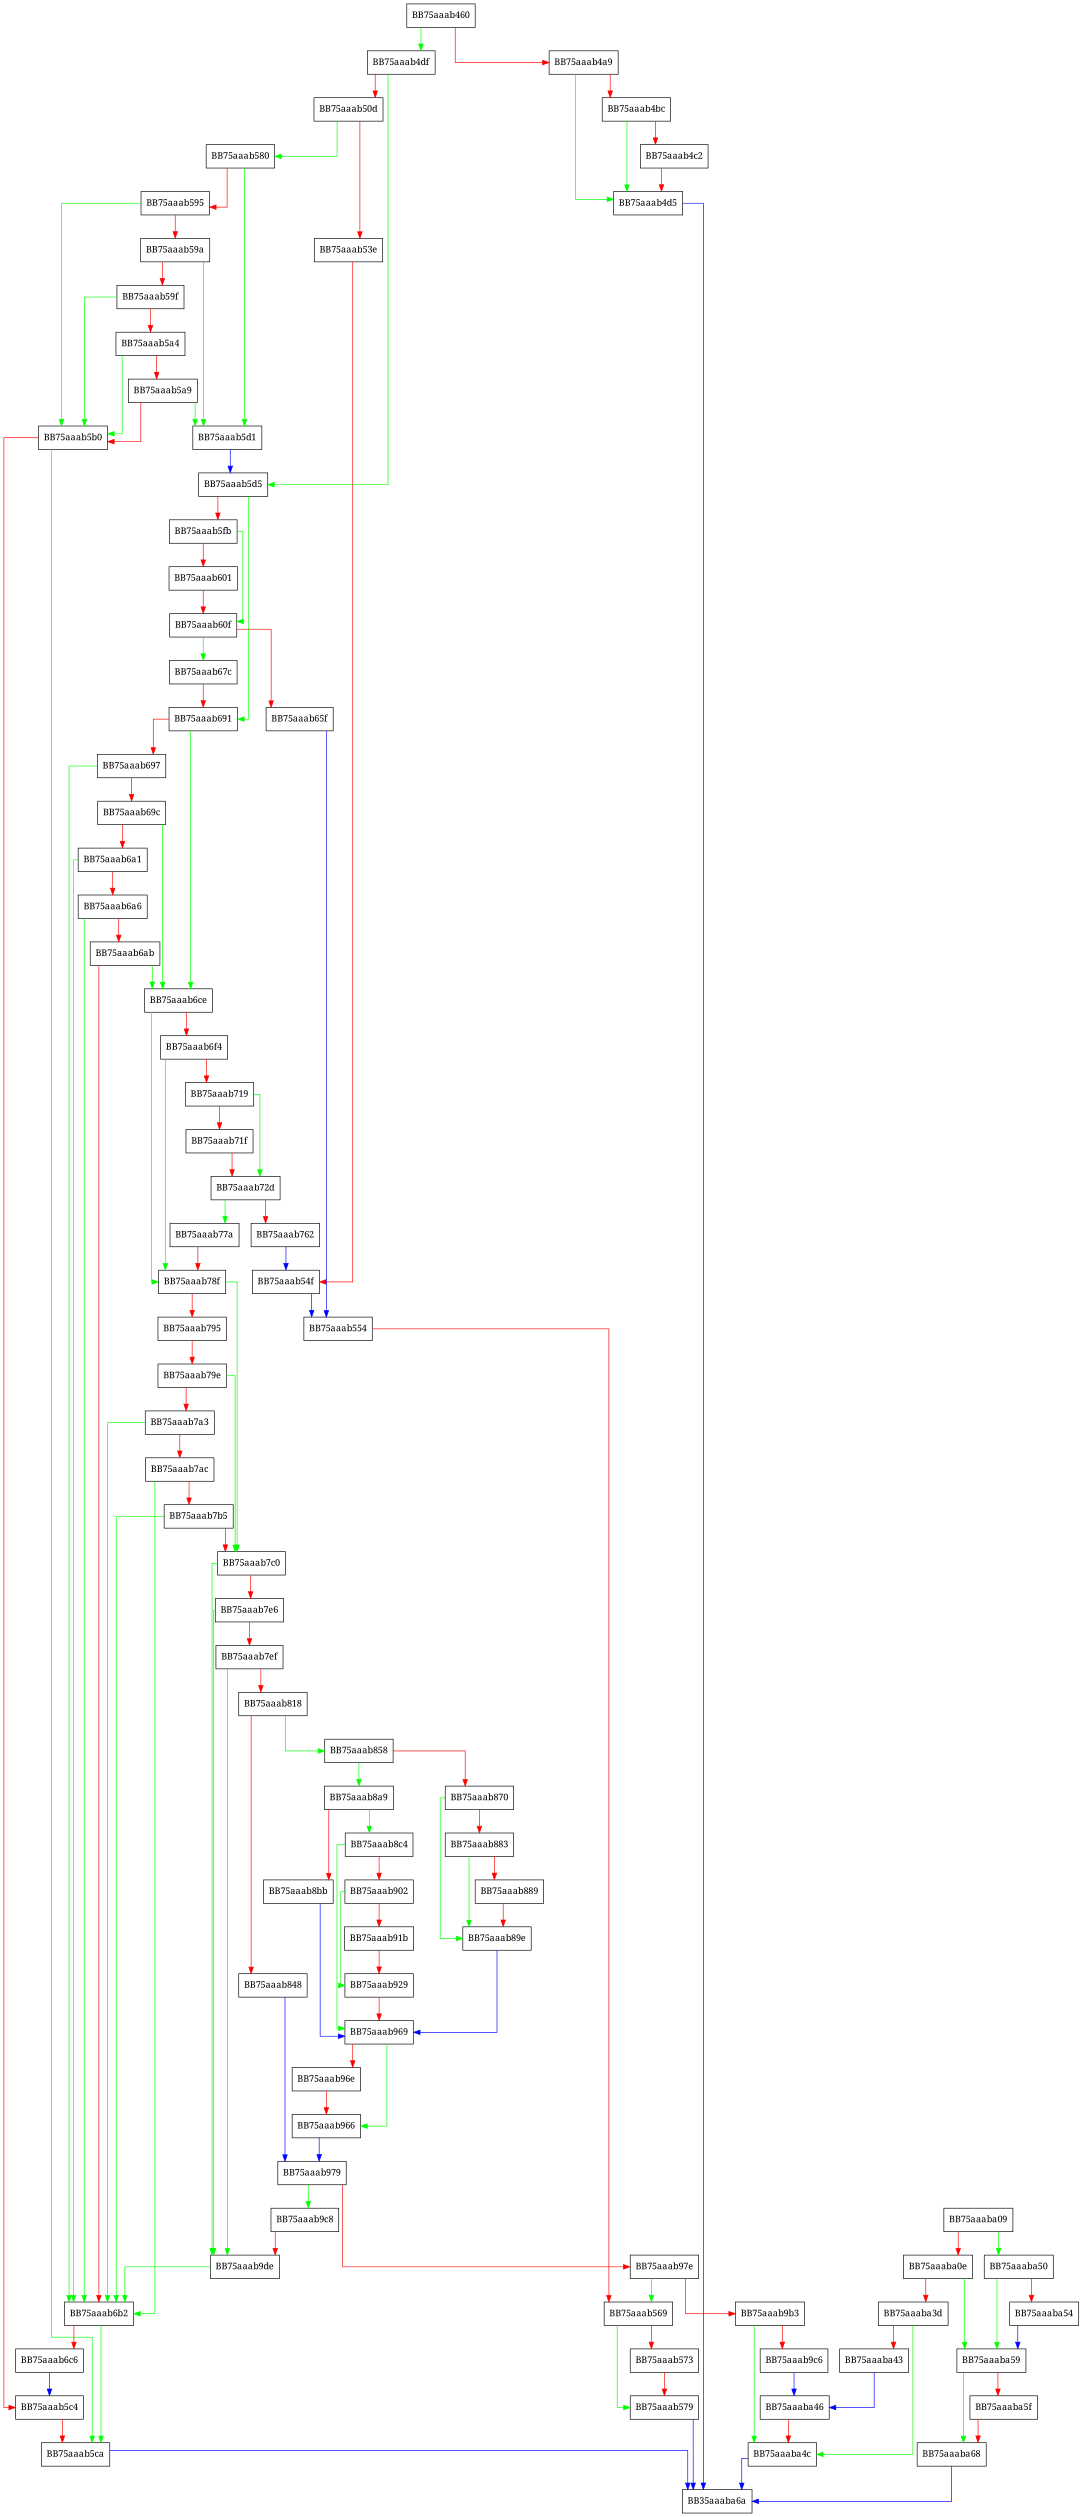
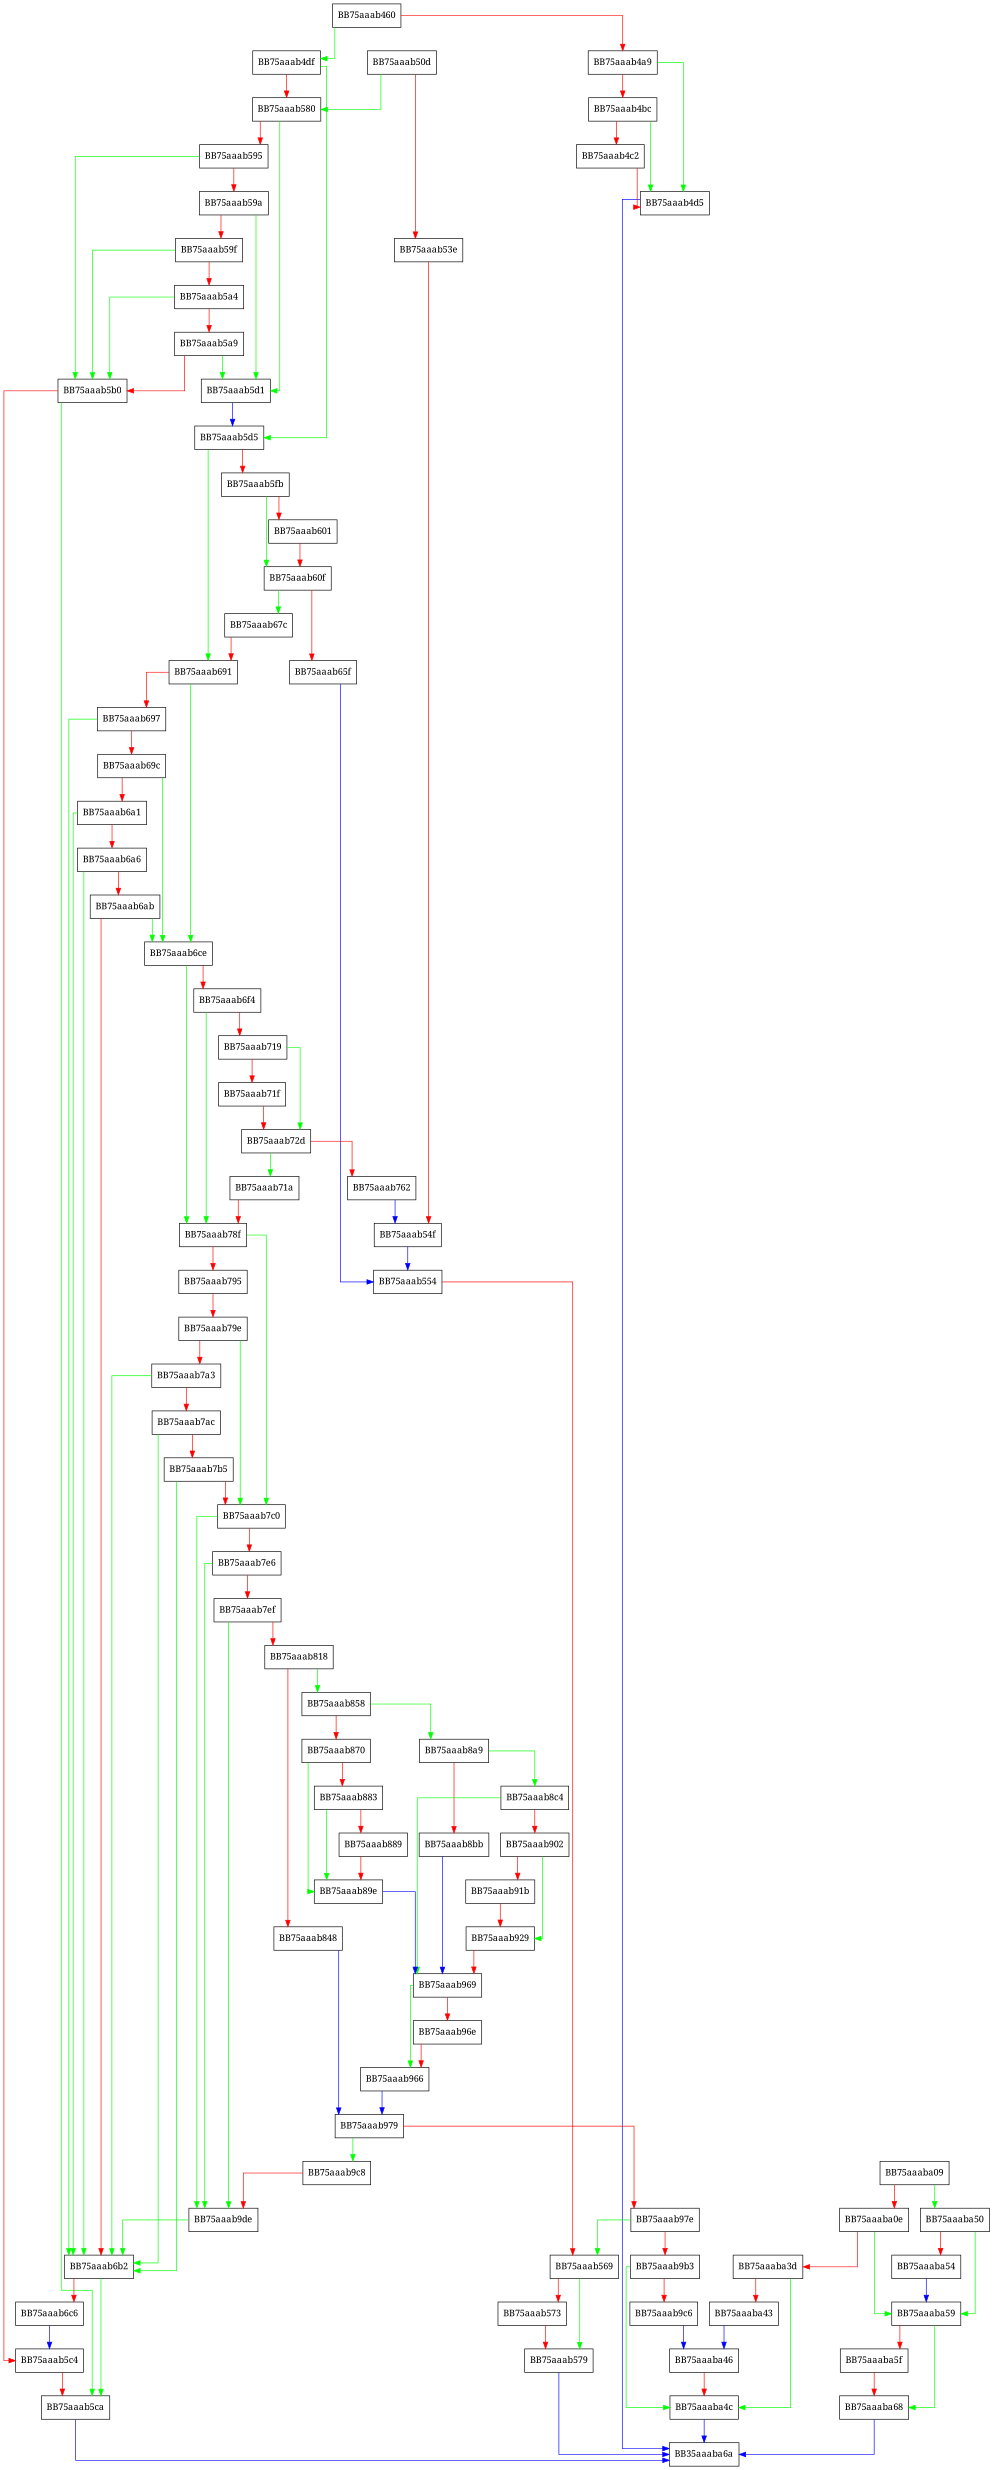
(375, 83) -> (287, 83)
(205, 1235) -> (264, 1188)
